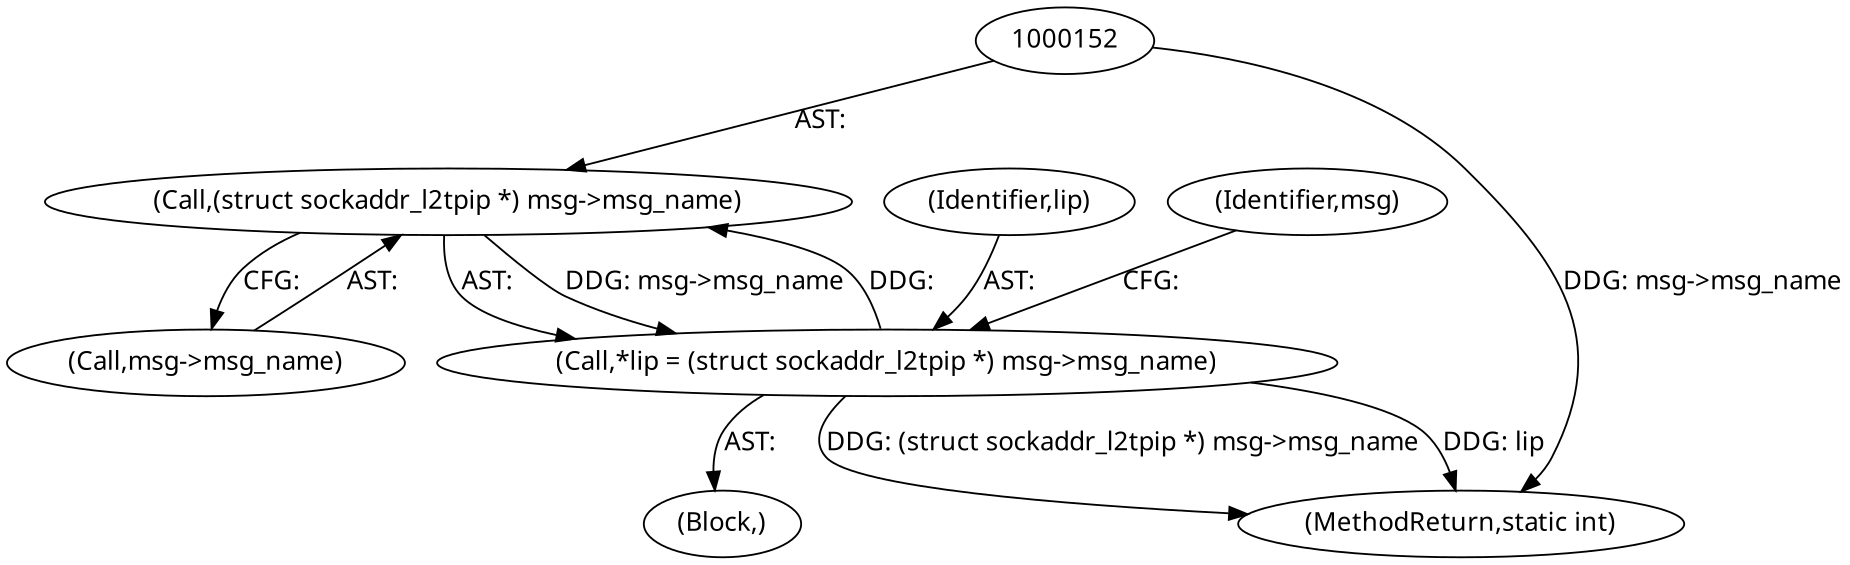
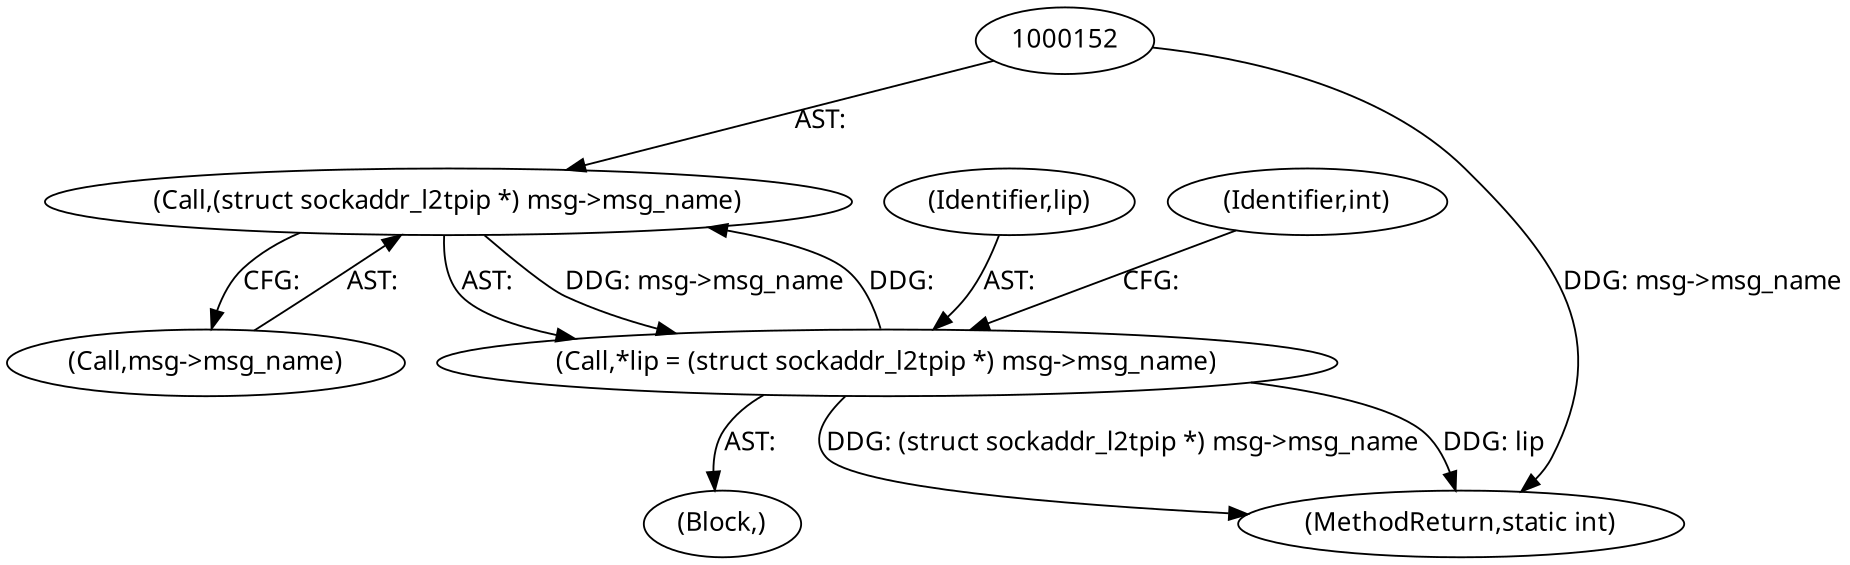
(1308, 202) -> (1308, 202)
